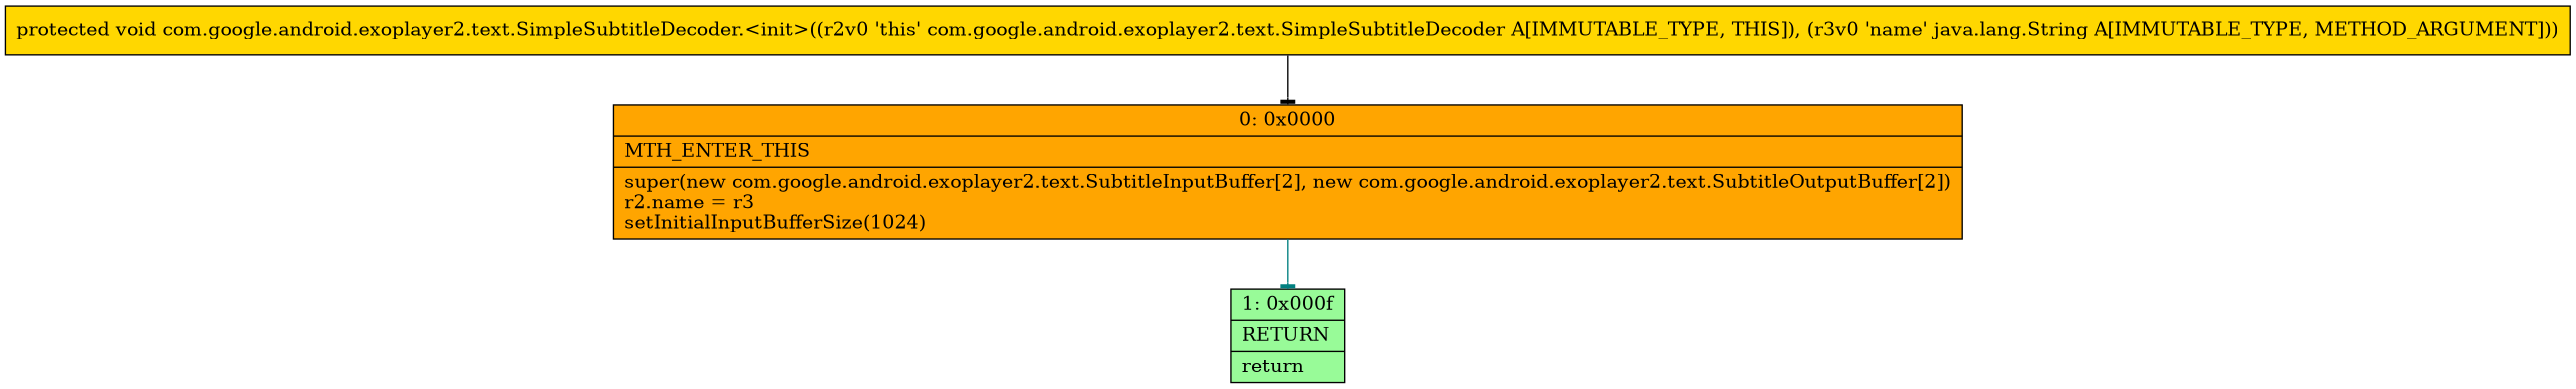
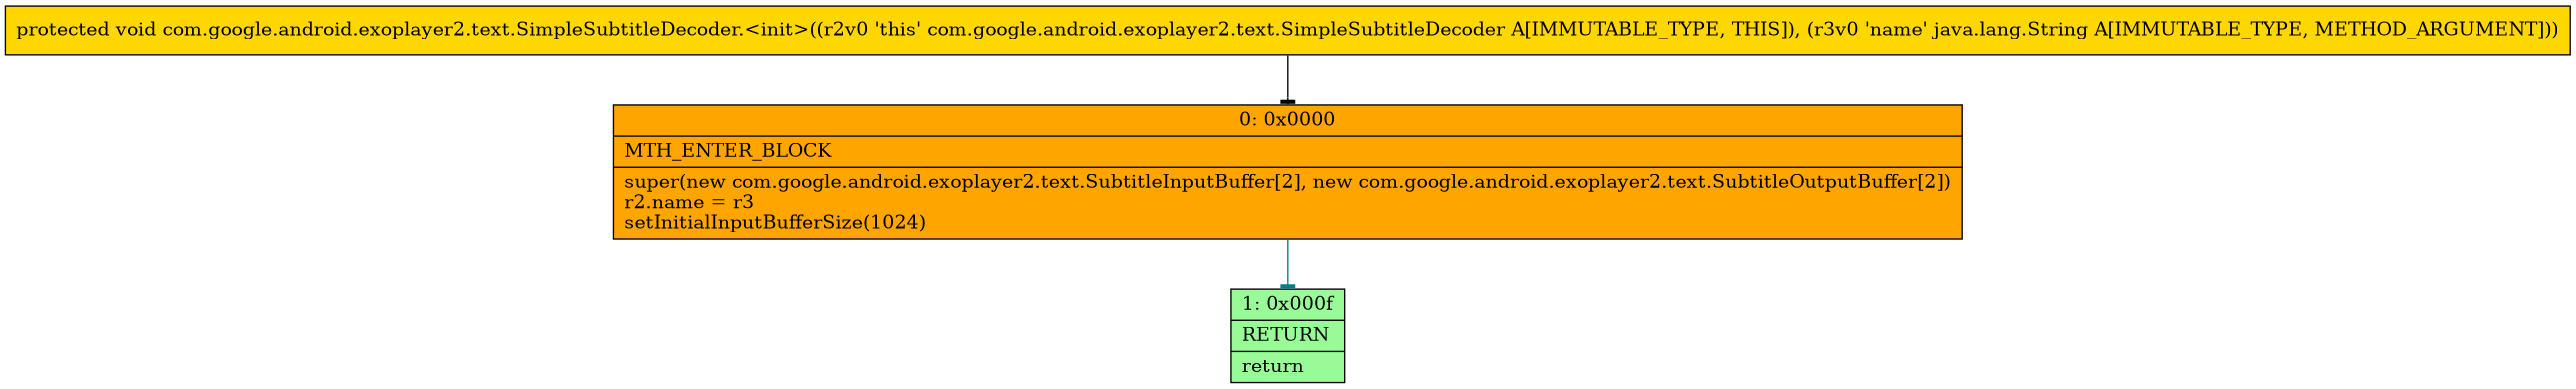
(718, 151) -> (729, 151)
